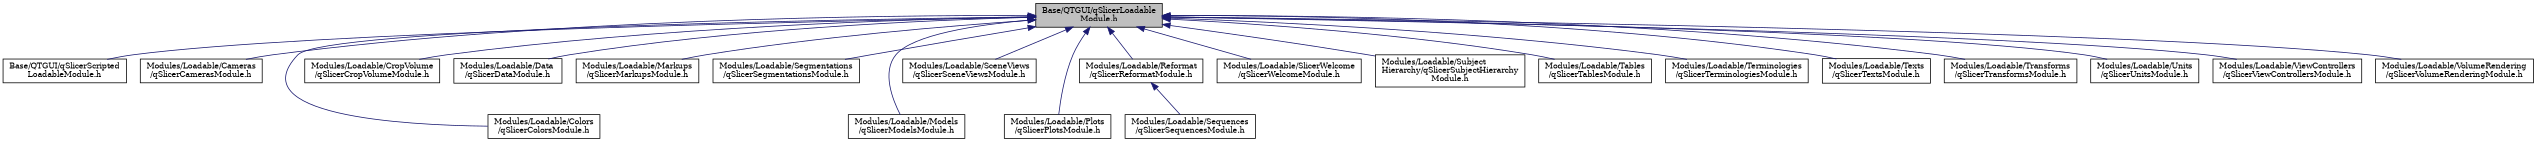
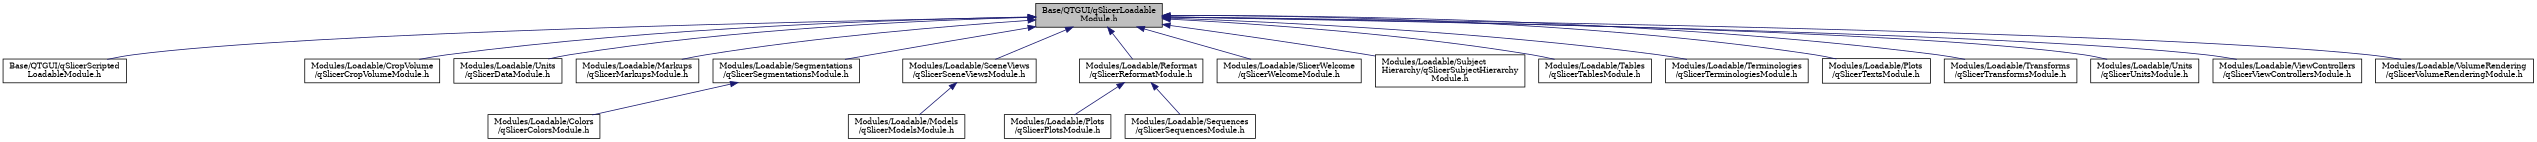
(540, 30) -> (661, 100)
(928, 37) -> (935, 101)
(201, 71) -> none
(508, 71) -> (508, 71)
(1876, 71) -> (1876, 71)
(1067, 72) -> (1096, 101)
